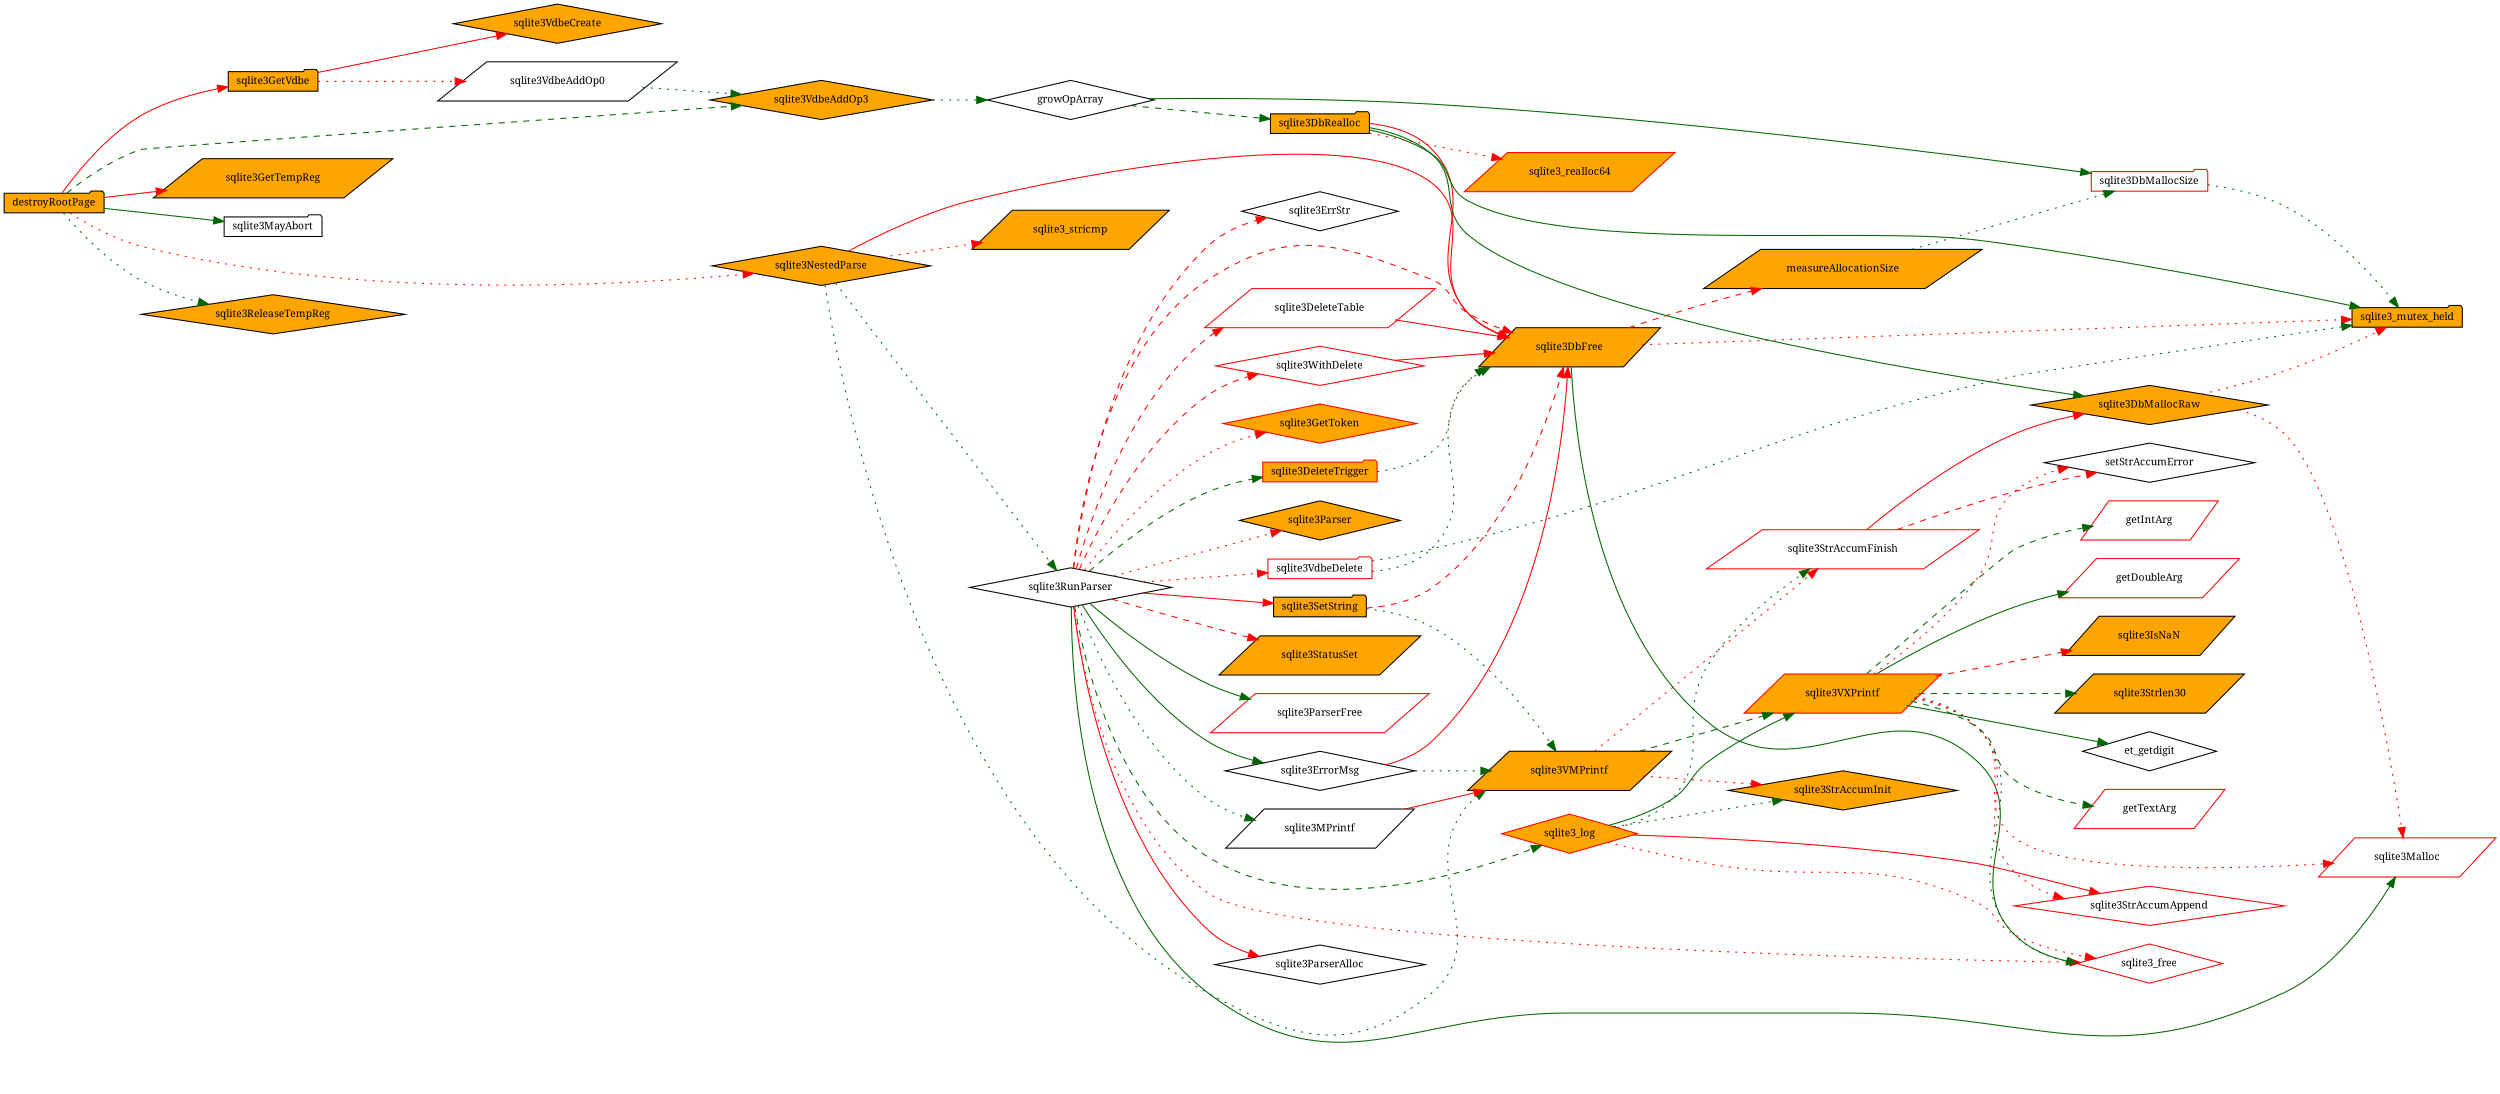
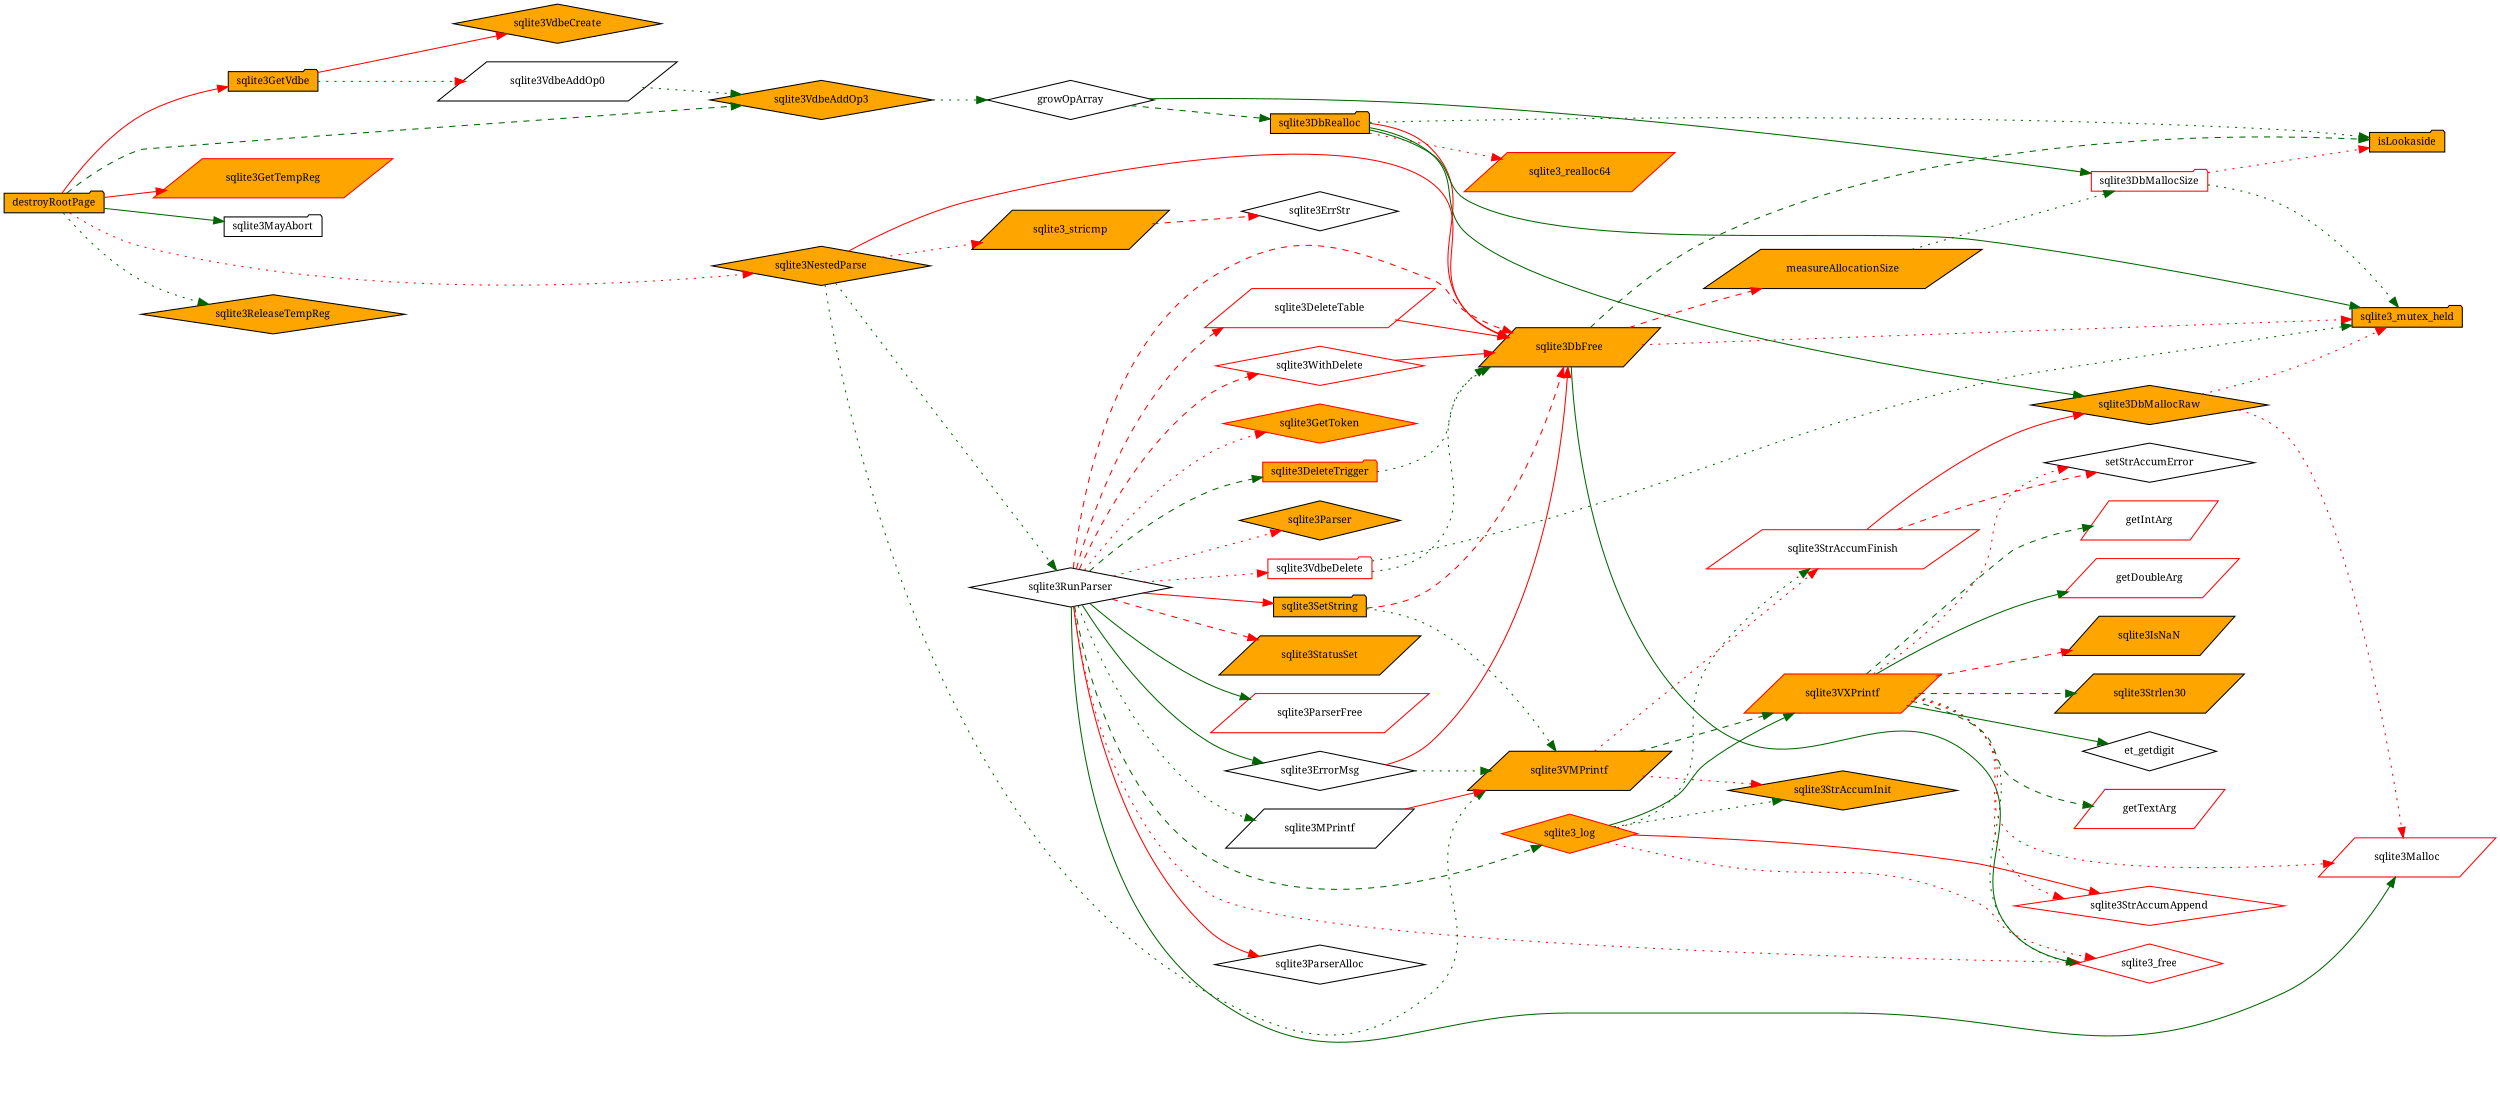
none -> (2407, 142)
(273, 178) -> (273, 178)
(1139, 342) -> (1200, 220)
